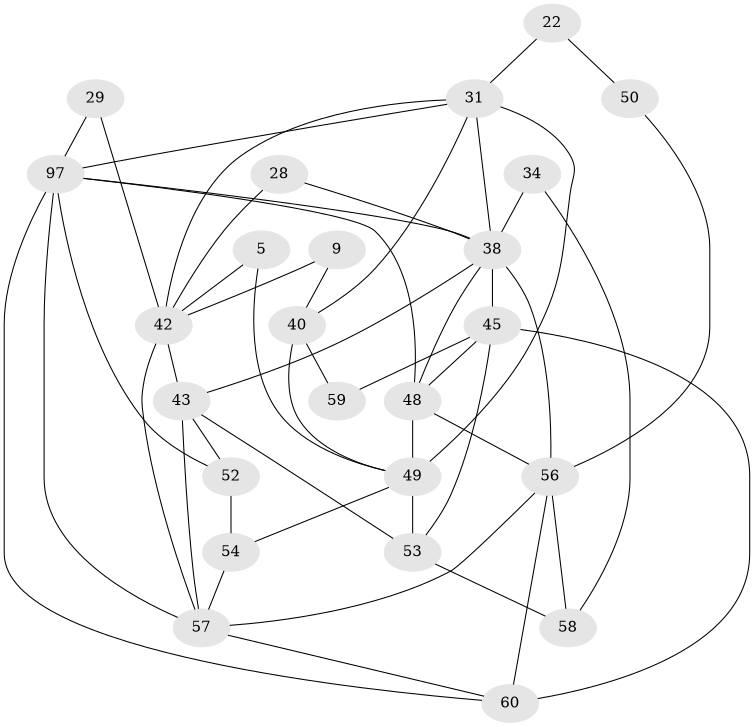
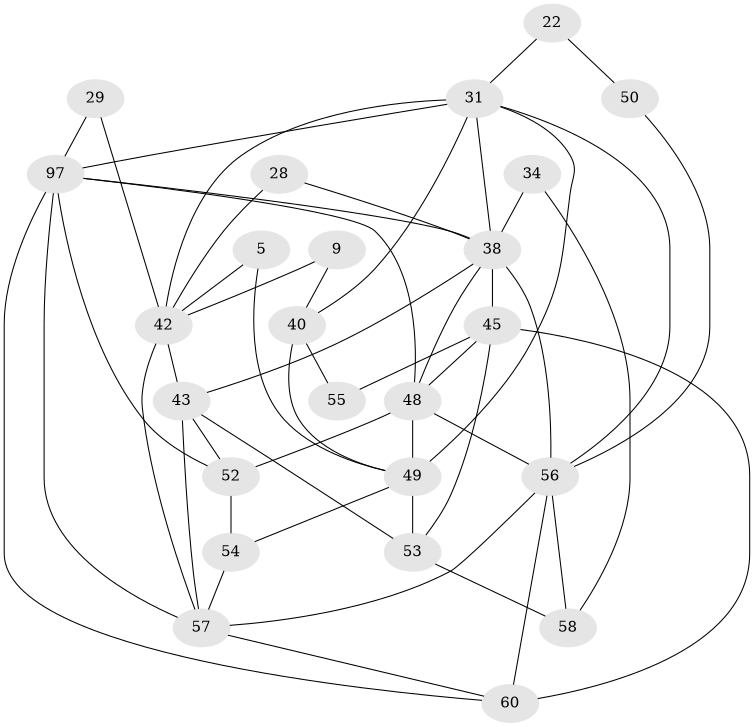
none -> (670, 257)
(337, 401) -> (337, 401)
none -> (330, 438)
